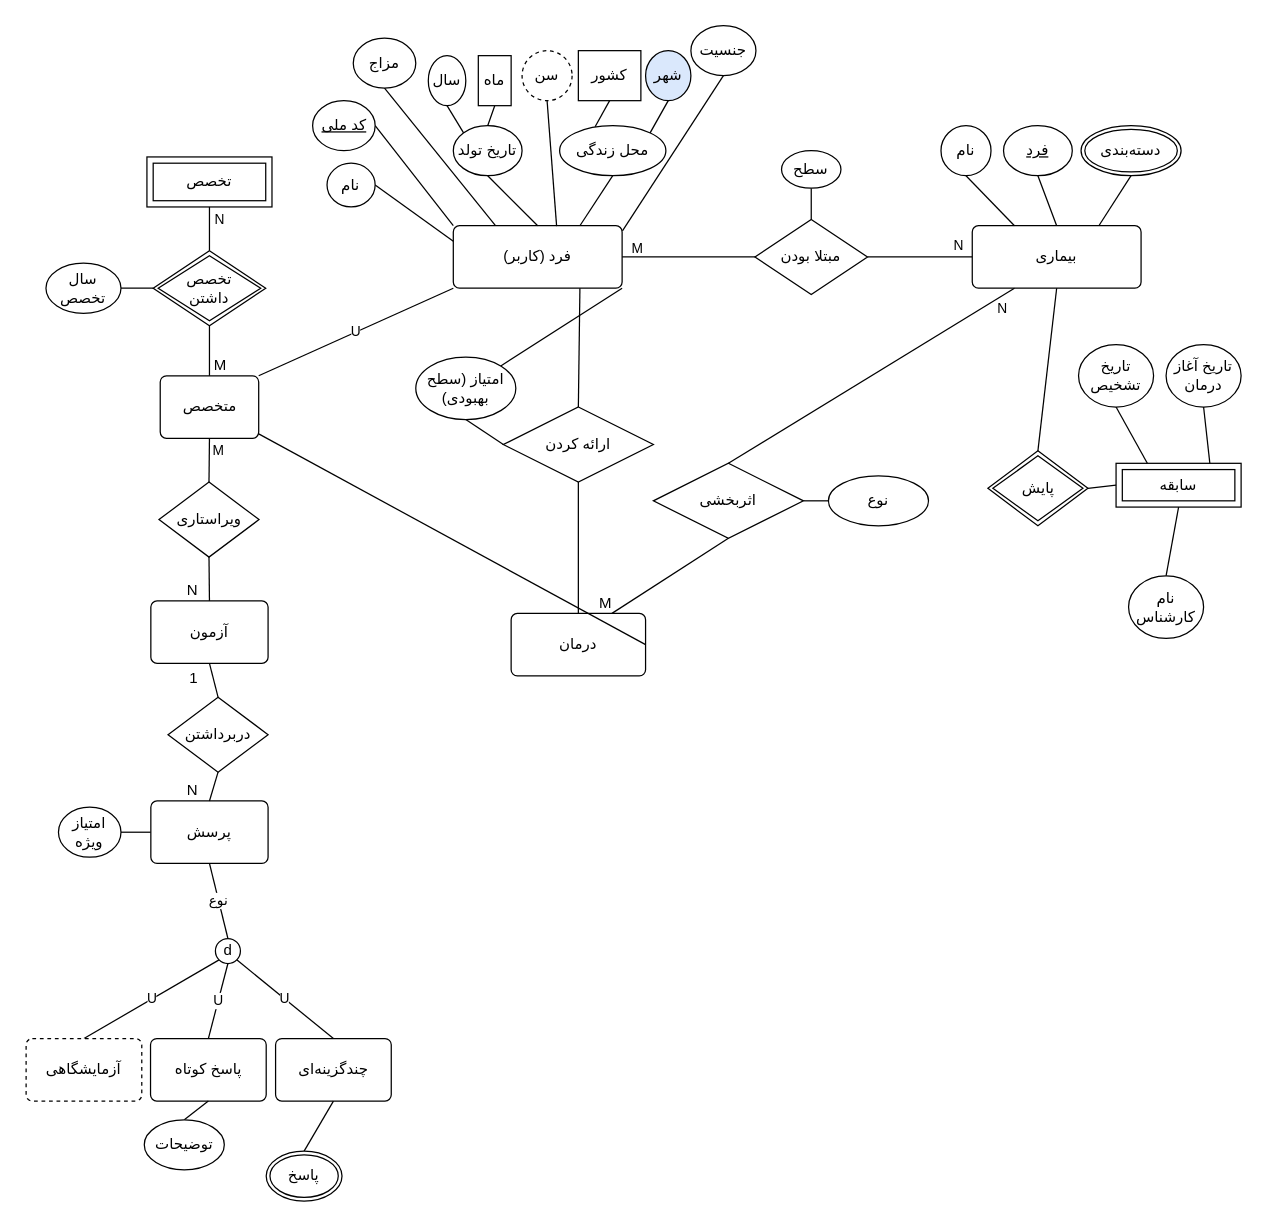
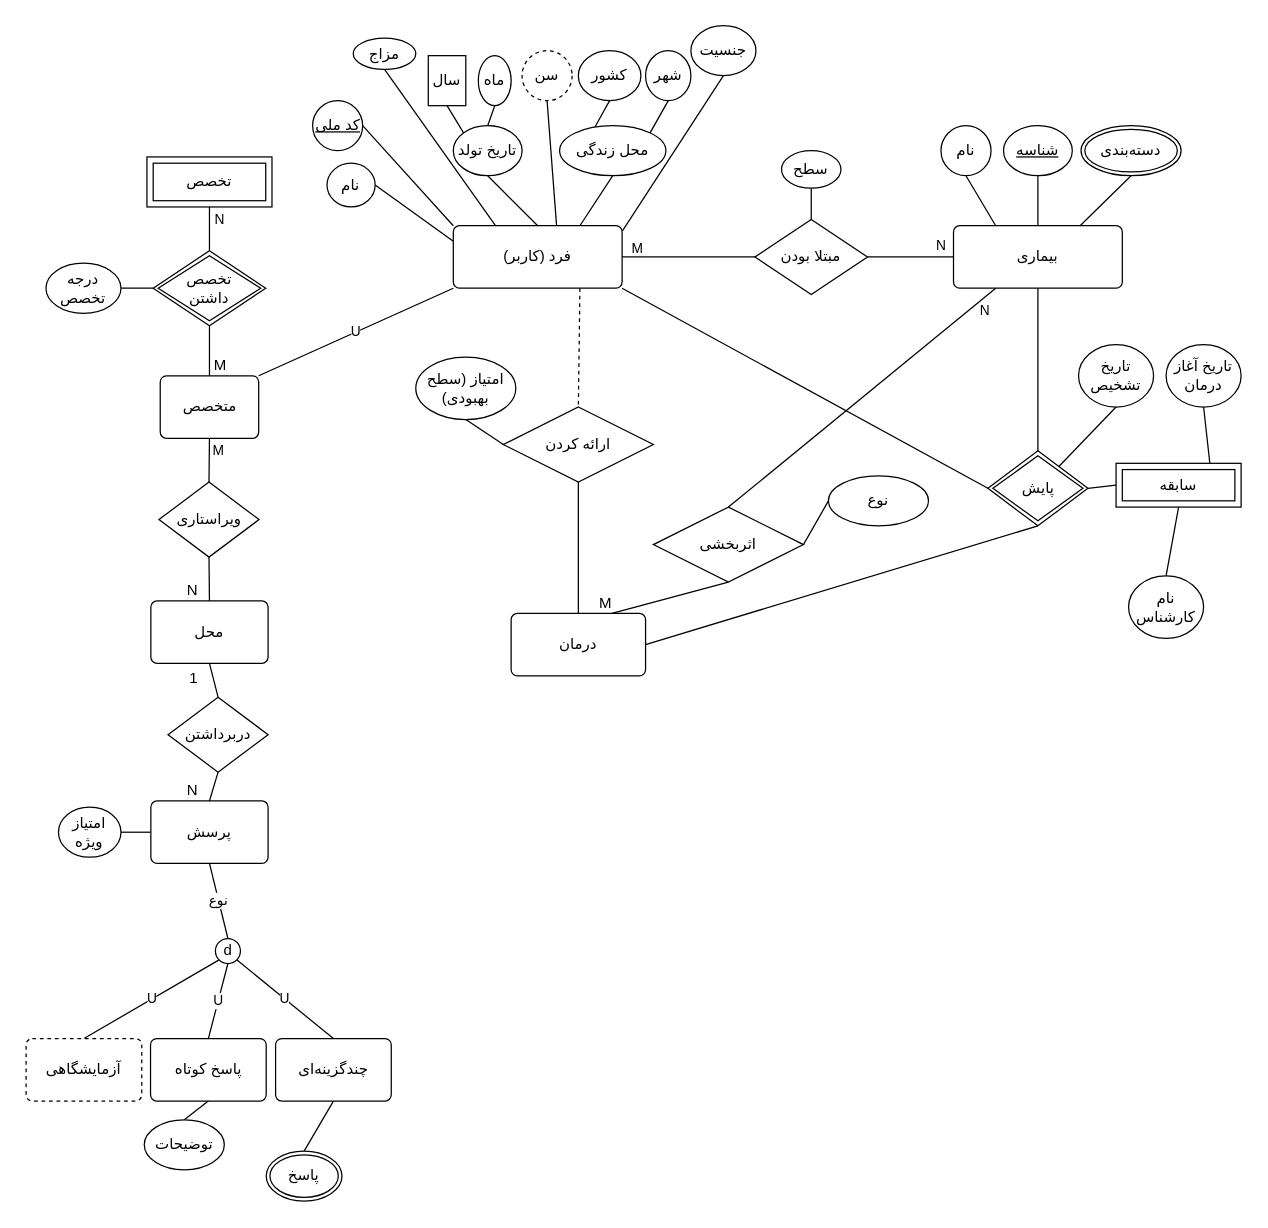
(384, 63) -> (384, 54)
(609, 76) -> (609, 76)
(668, 76) -> (668, 76)
(447, 81) -> (447, 81)
(495, 81) -> (495, 81)
(344, 126) -> (338, 126)
(1038, 151) -> (1038, 151)
(1056, 257) -> (1038, 257)
(83, 288) -> (83, 288)
(561, 327) -> (805, 388)
(579, 349) -> (579, 349)
(1131, 435) -> (1087, 437)
(728, 501) -> (728, 544)
(452, 539) -> (841, 585)
(209, 632) -> (209, 632)
